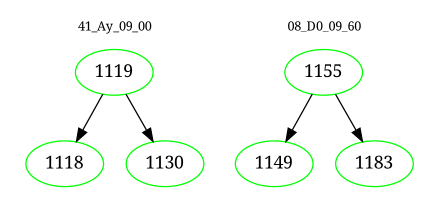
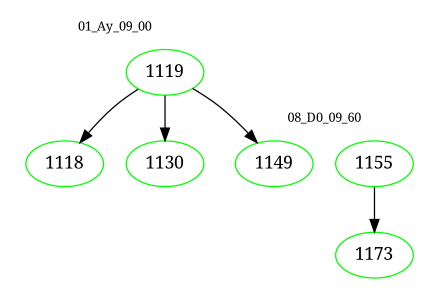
(115, 27) -> (115, 27)
(302, 112) -> (233, 118)
(374, 164) -> (374, 255)
